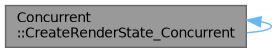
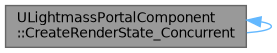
(126, 26) -> (126, 26)
